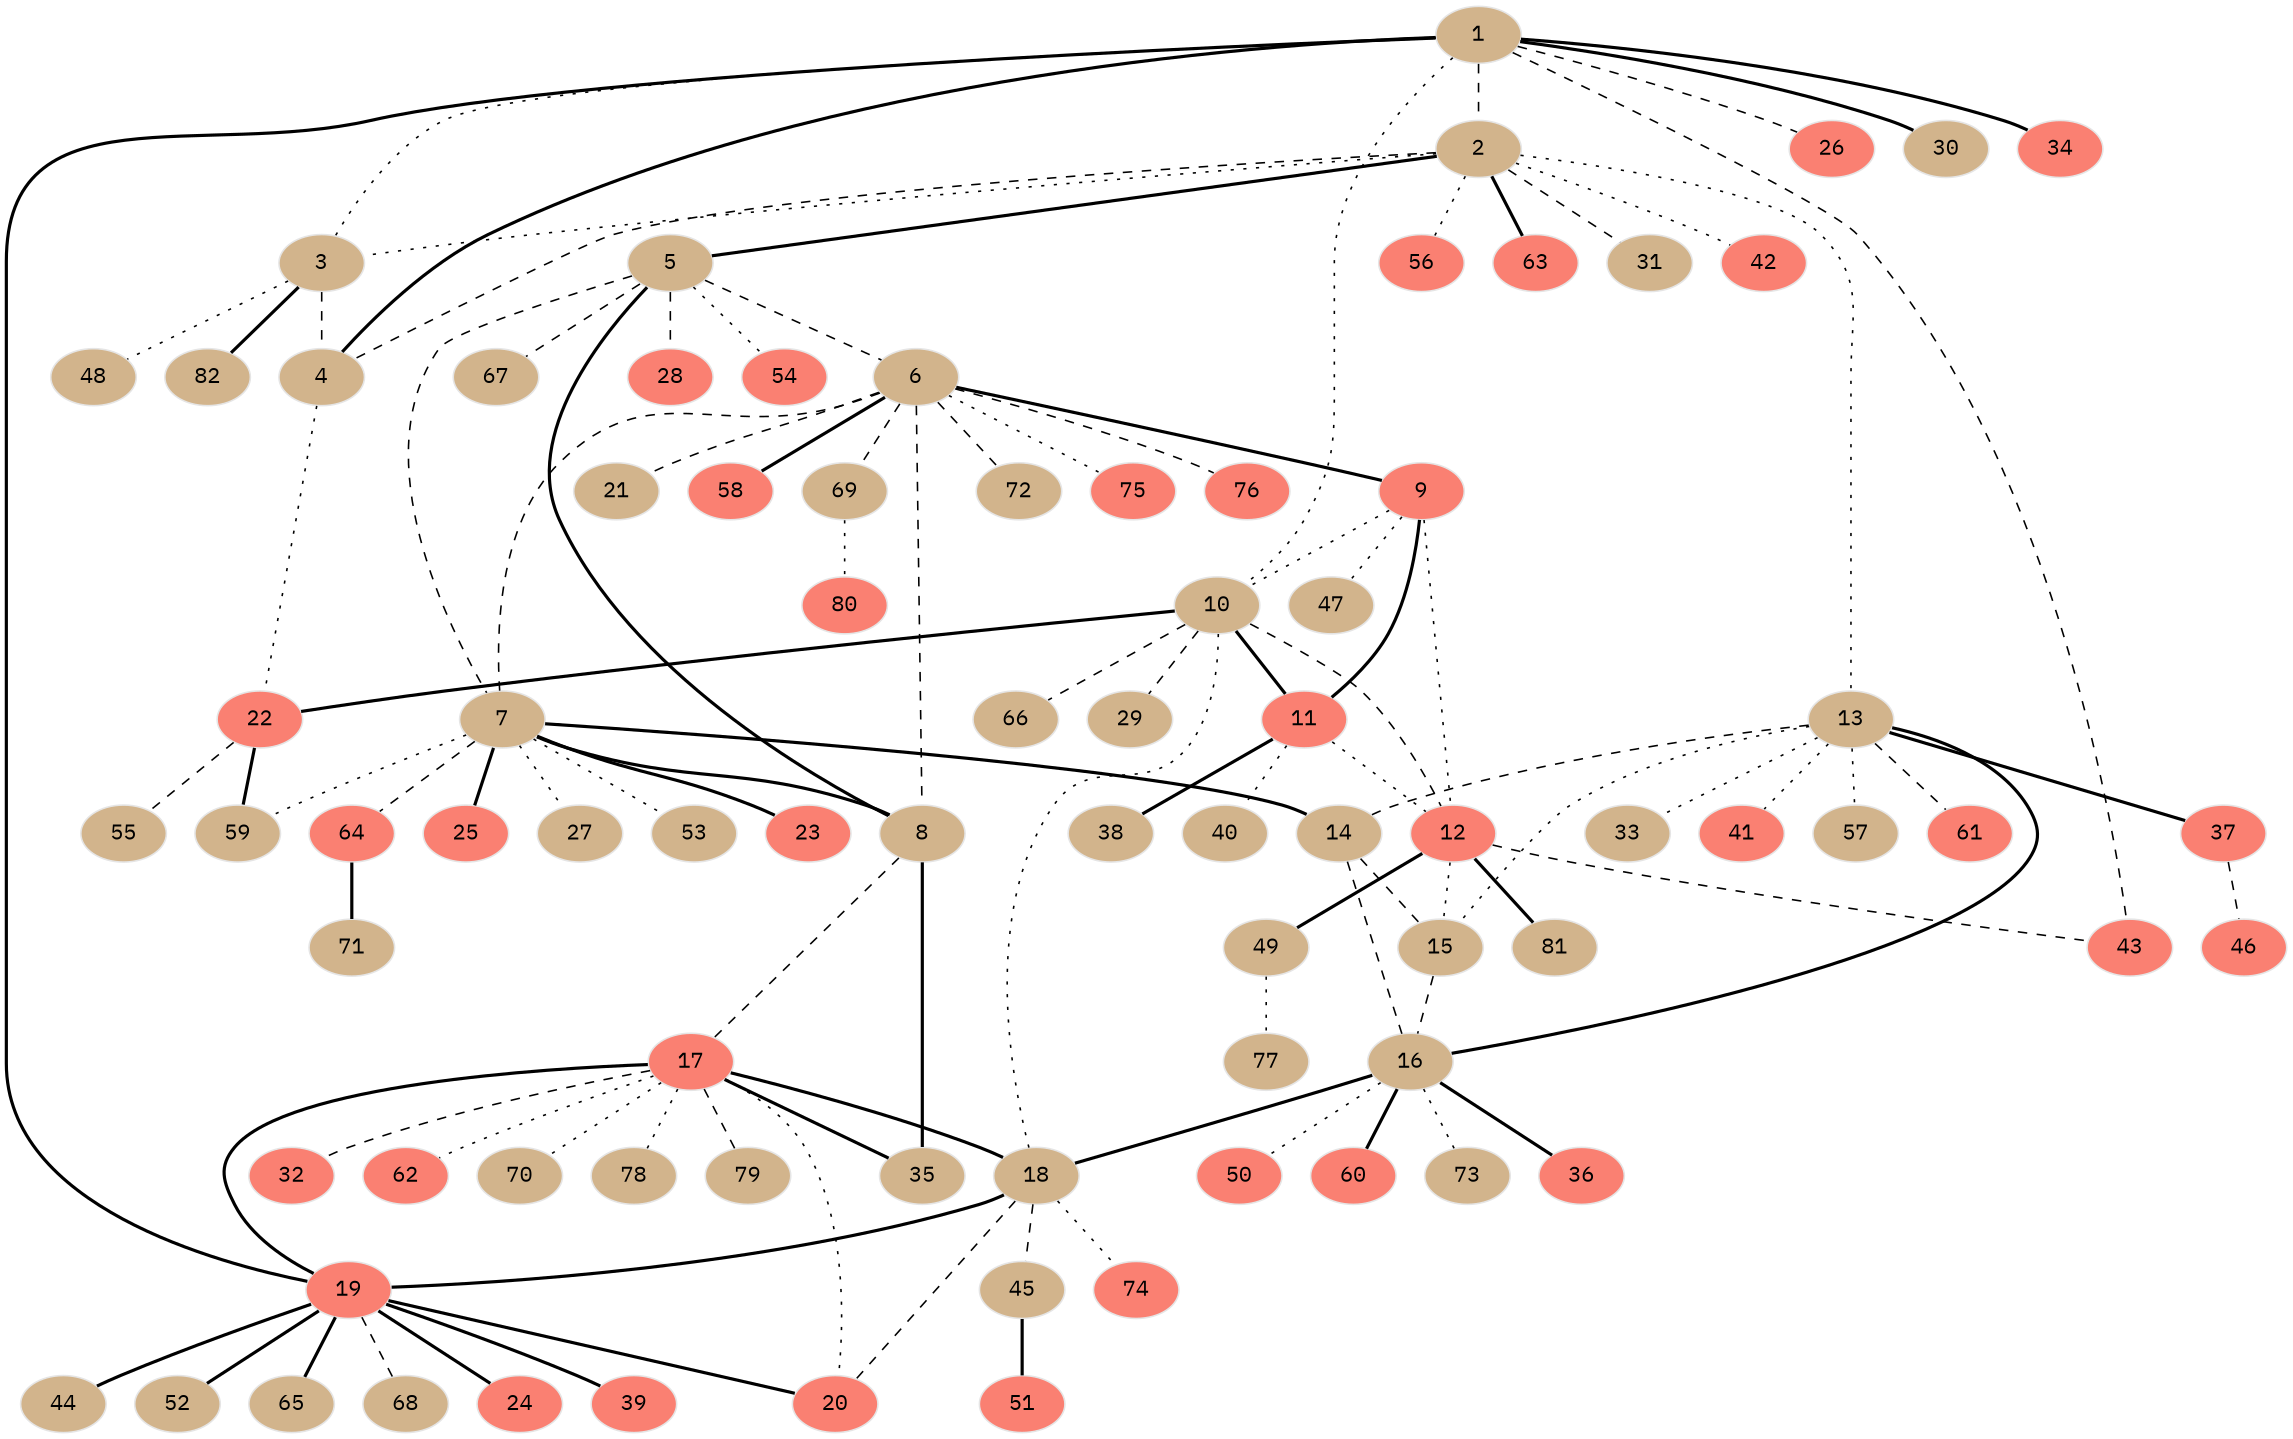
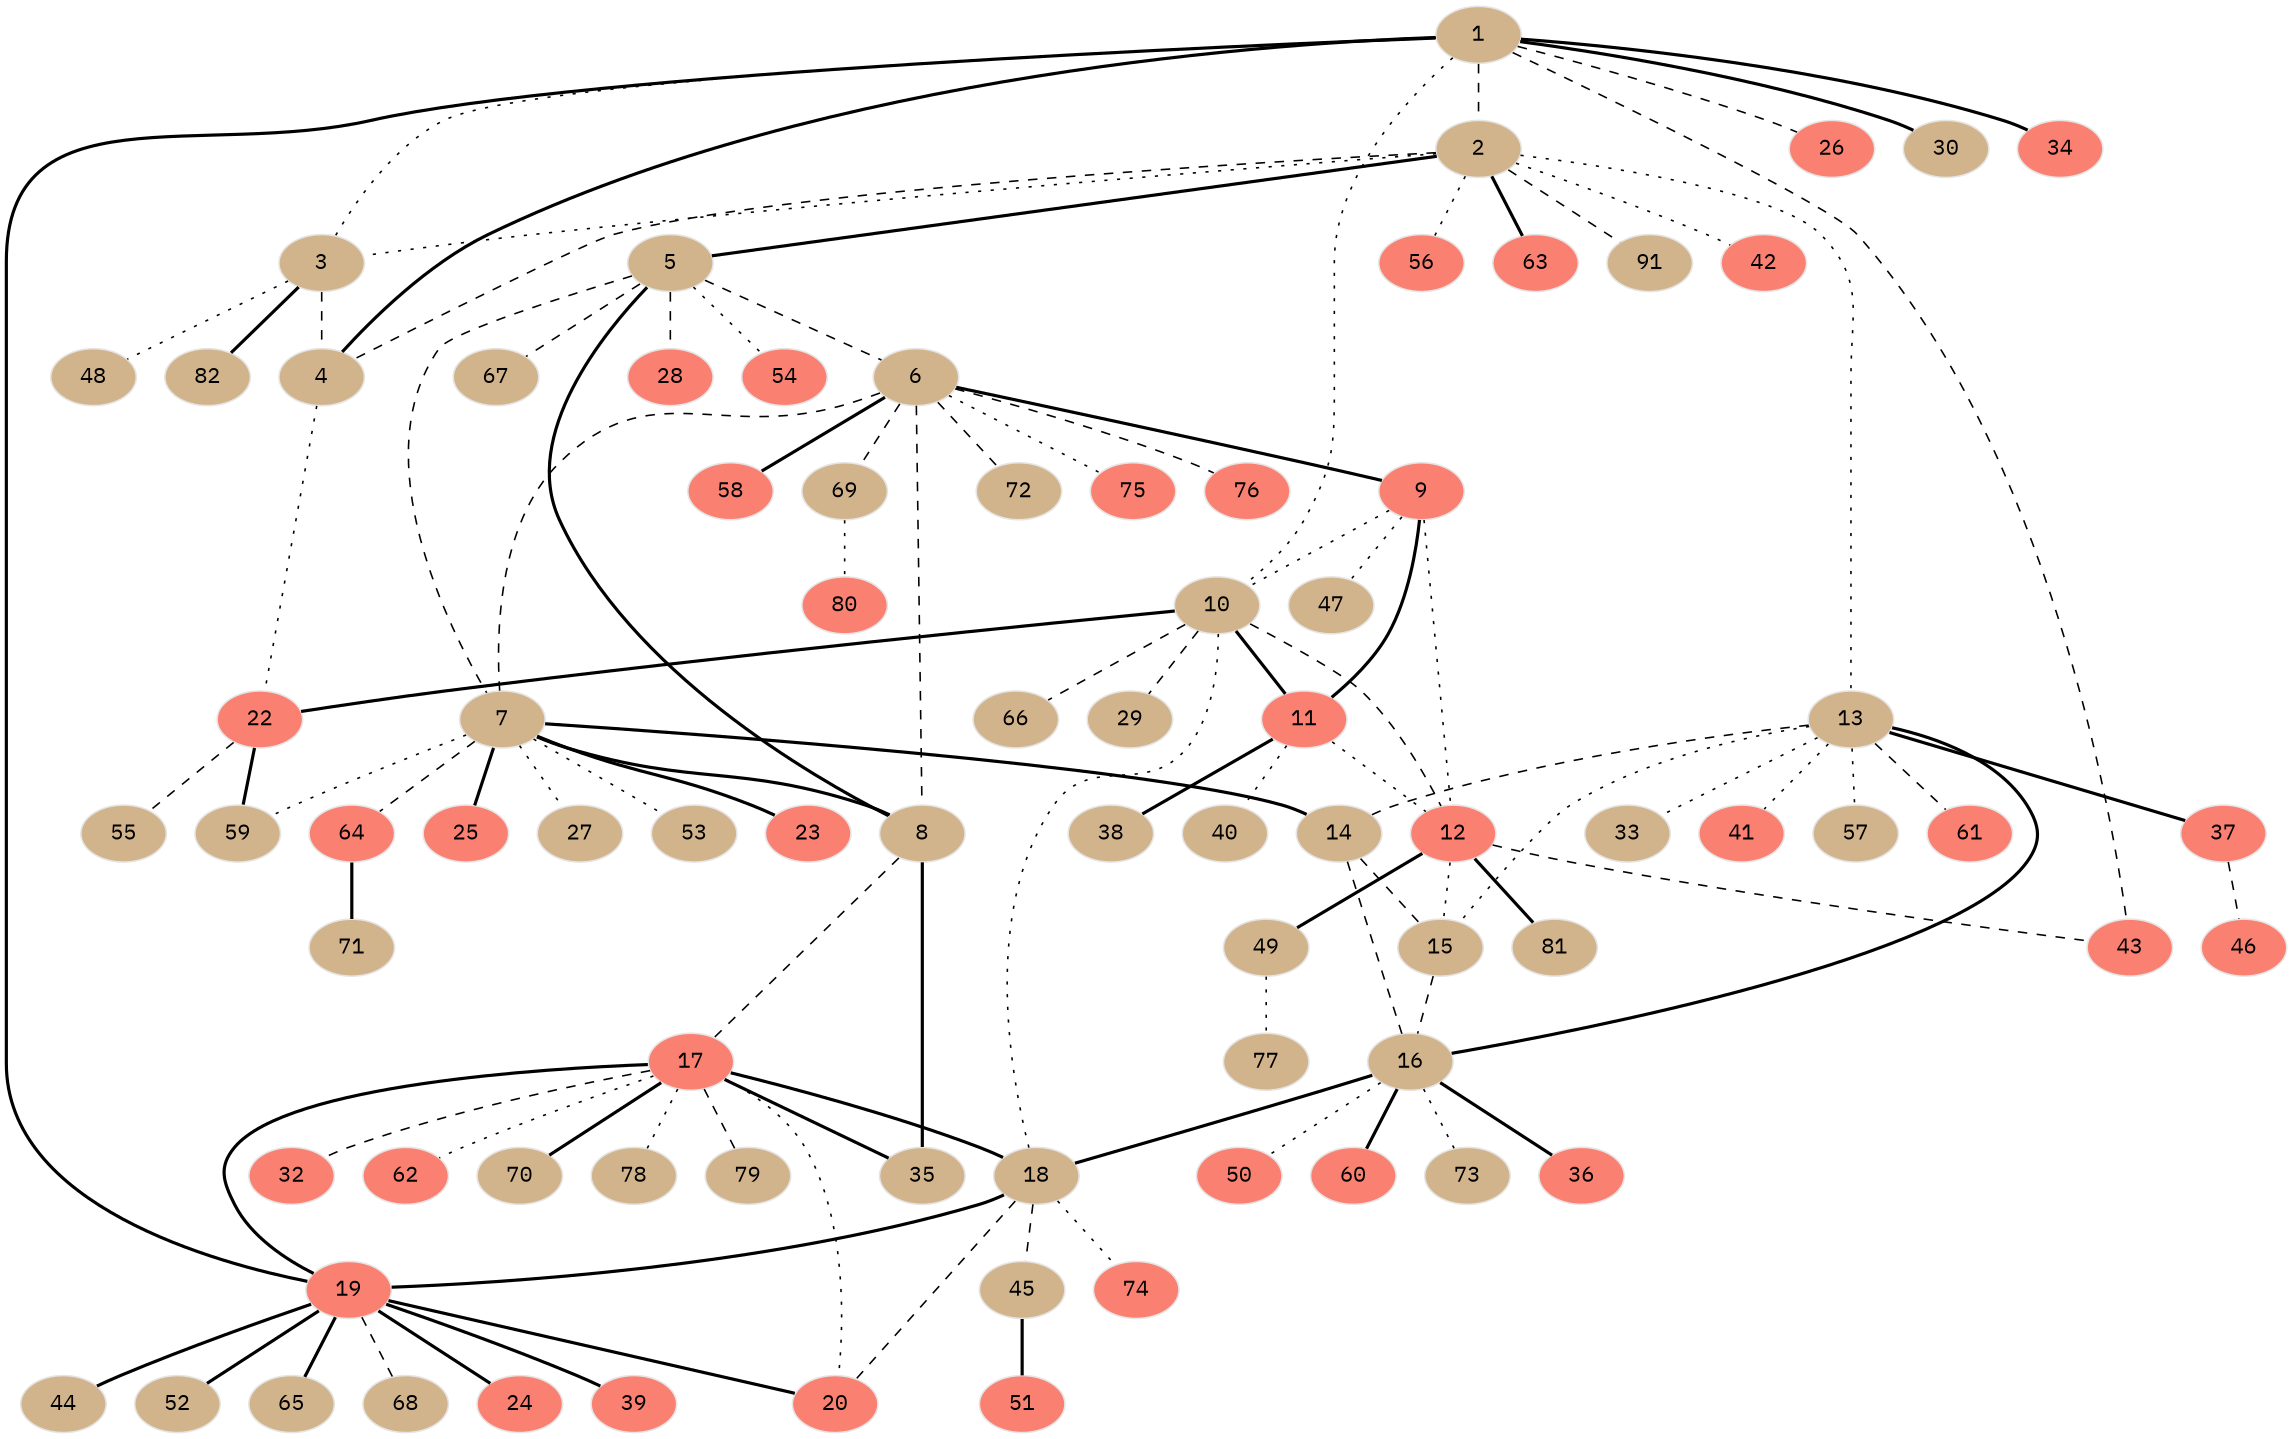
(1650, 263) -> (1650, 263)
(616, 491) -> none
(605, 1119) -> (605, 1119)
